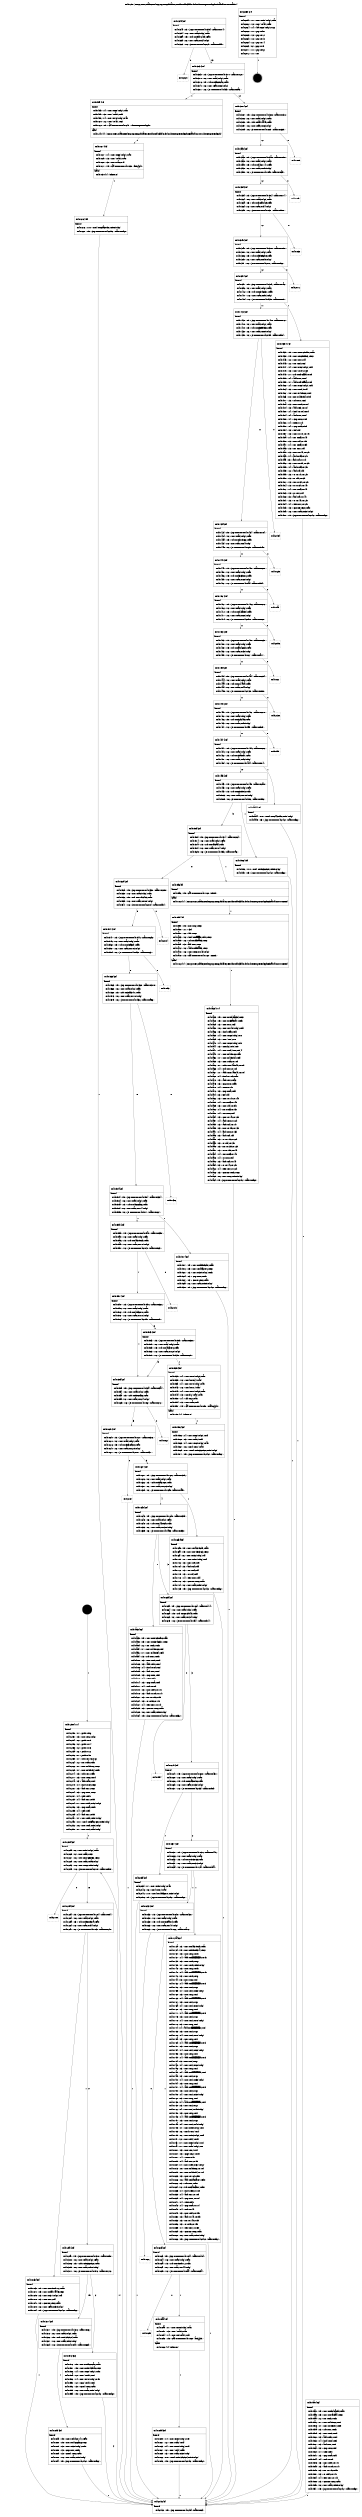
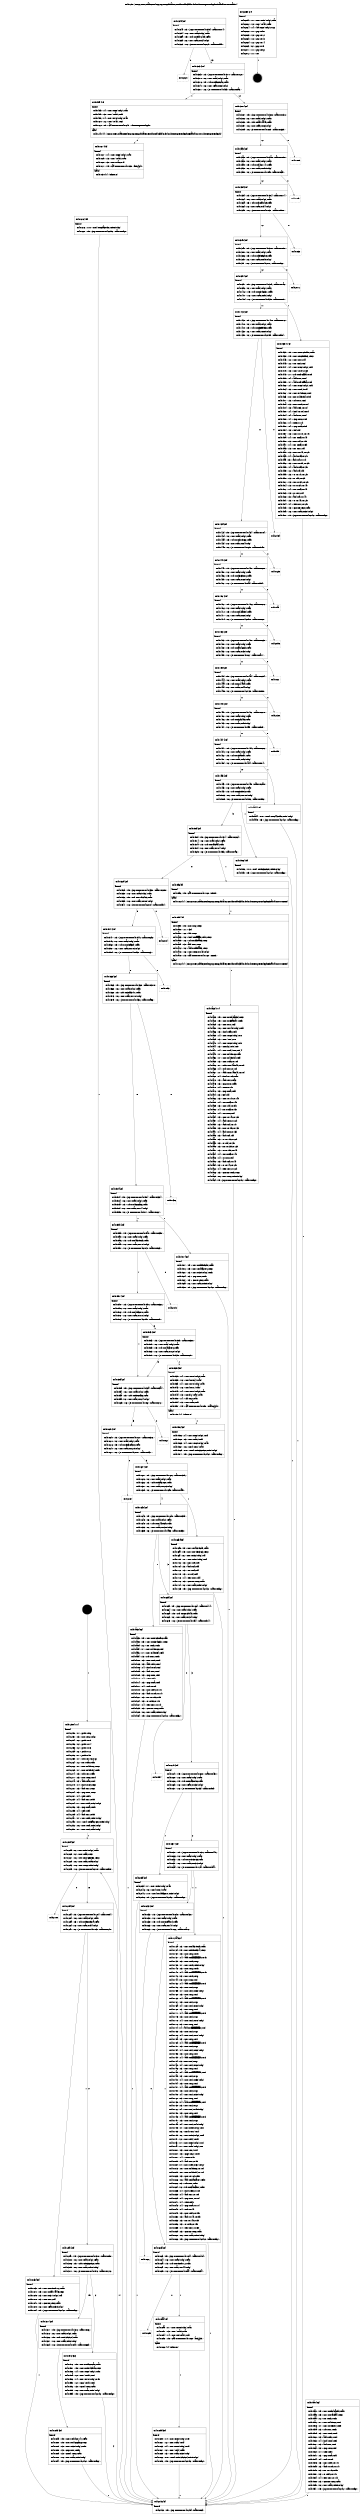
(109, 197) -> none
